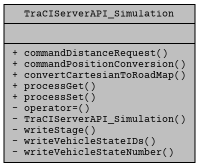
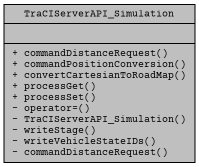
(94, 152) -> (90, 152)
